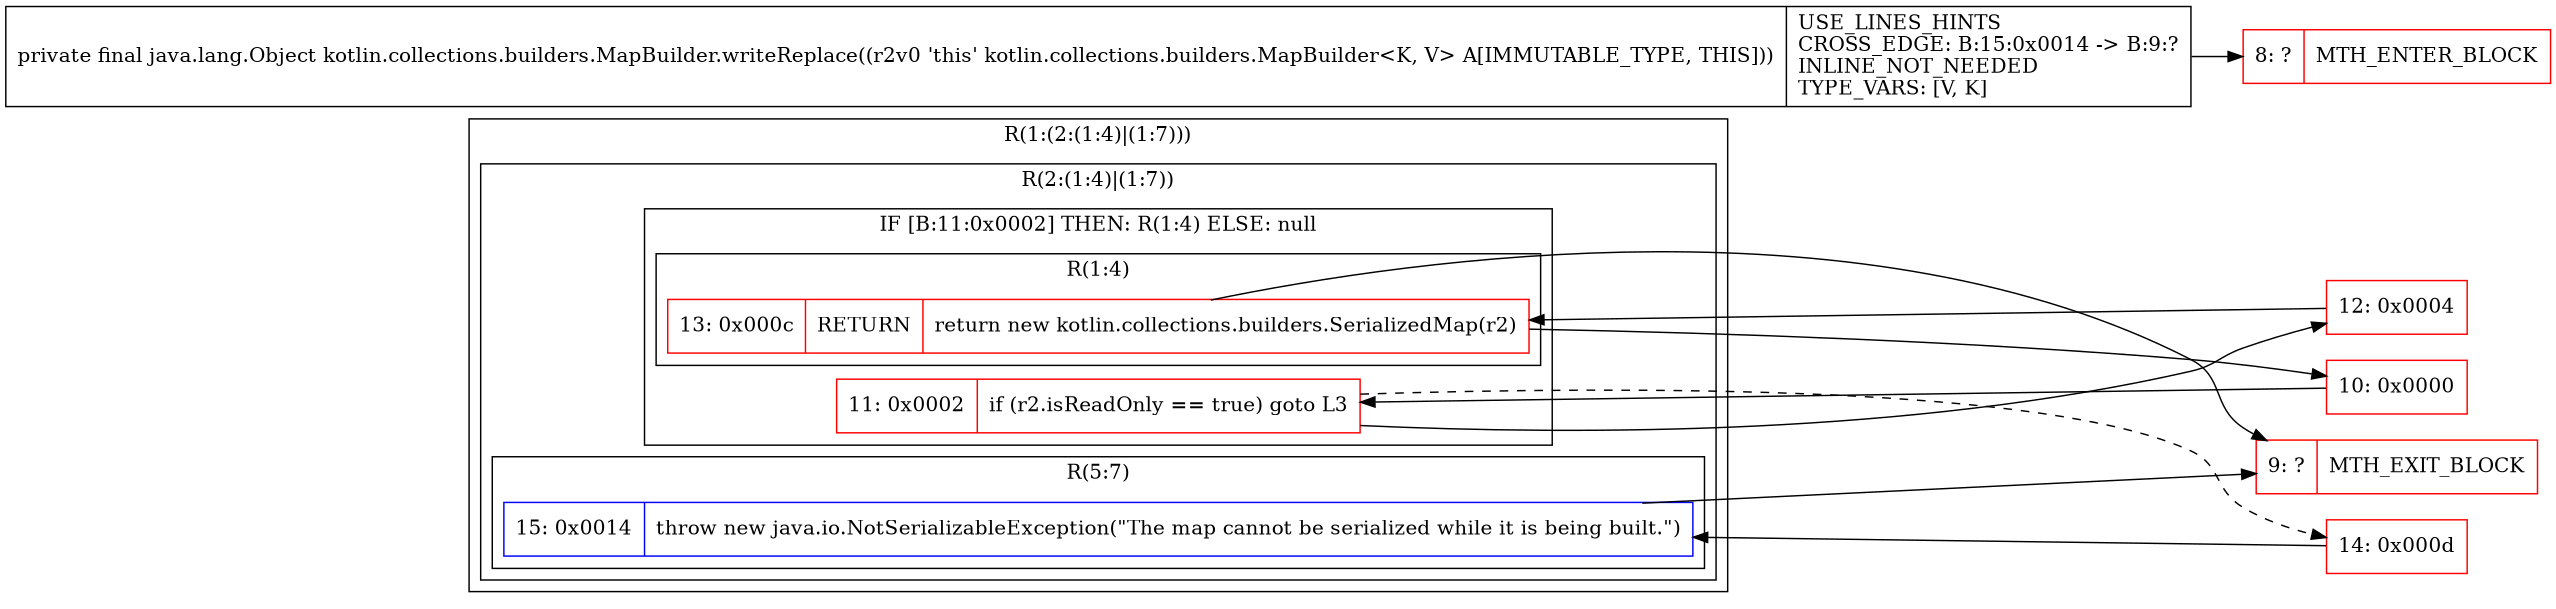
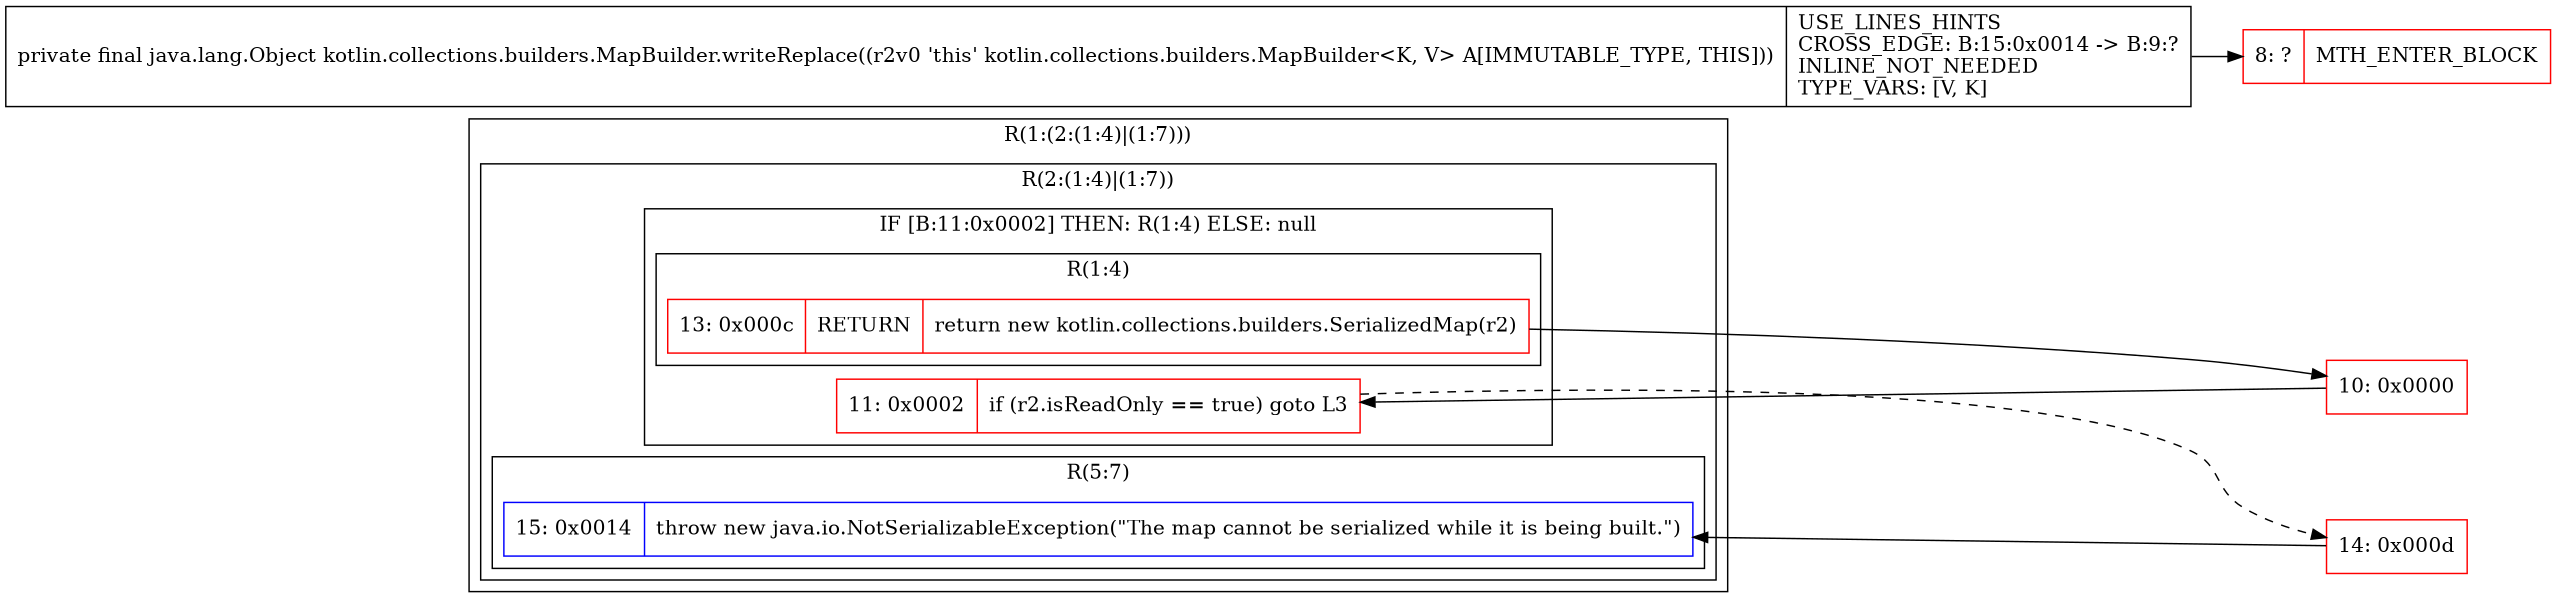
(2397, 307) -> none
(2397, 467) -> none
